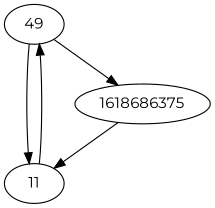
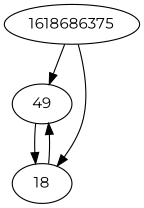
(82, 59) -> (59, 59)
(34, 184) -> (42, 184)
